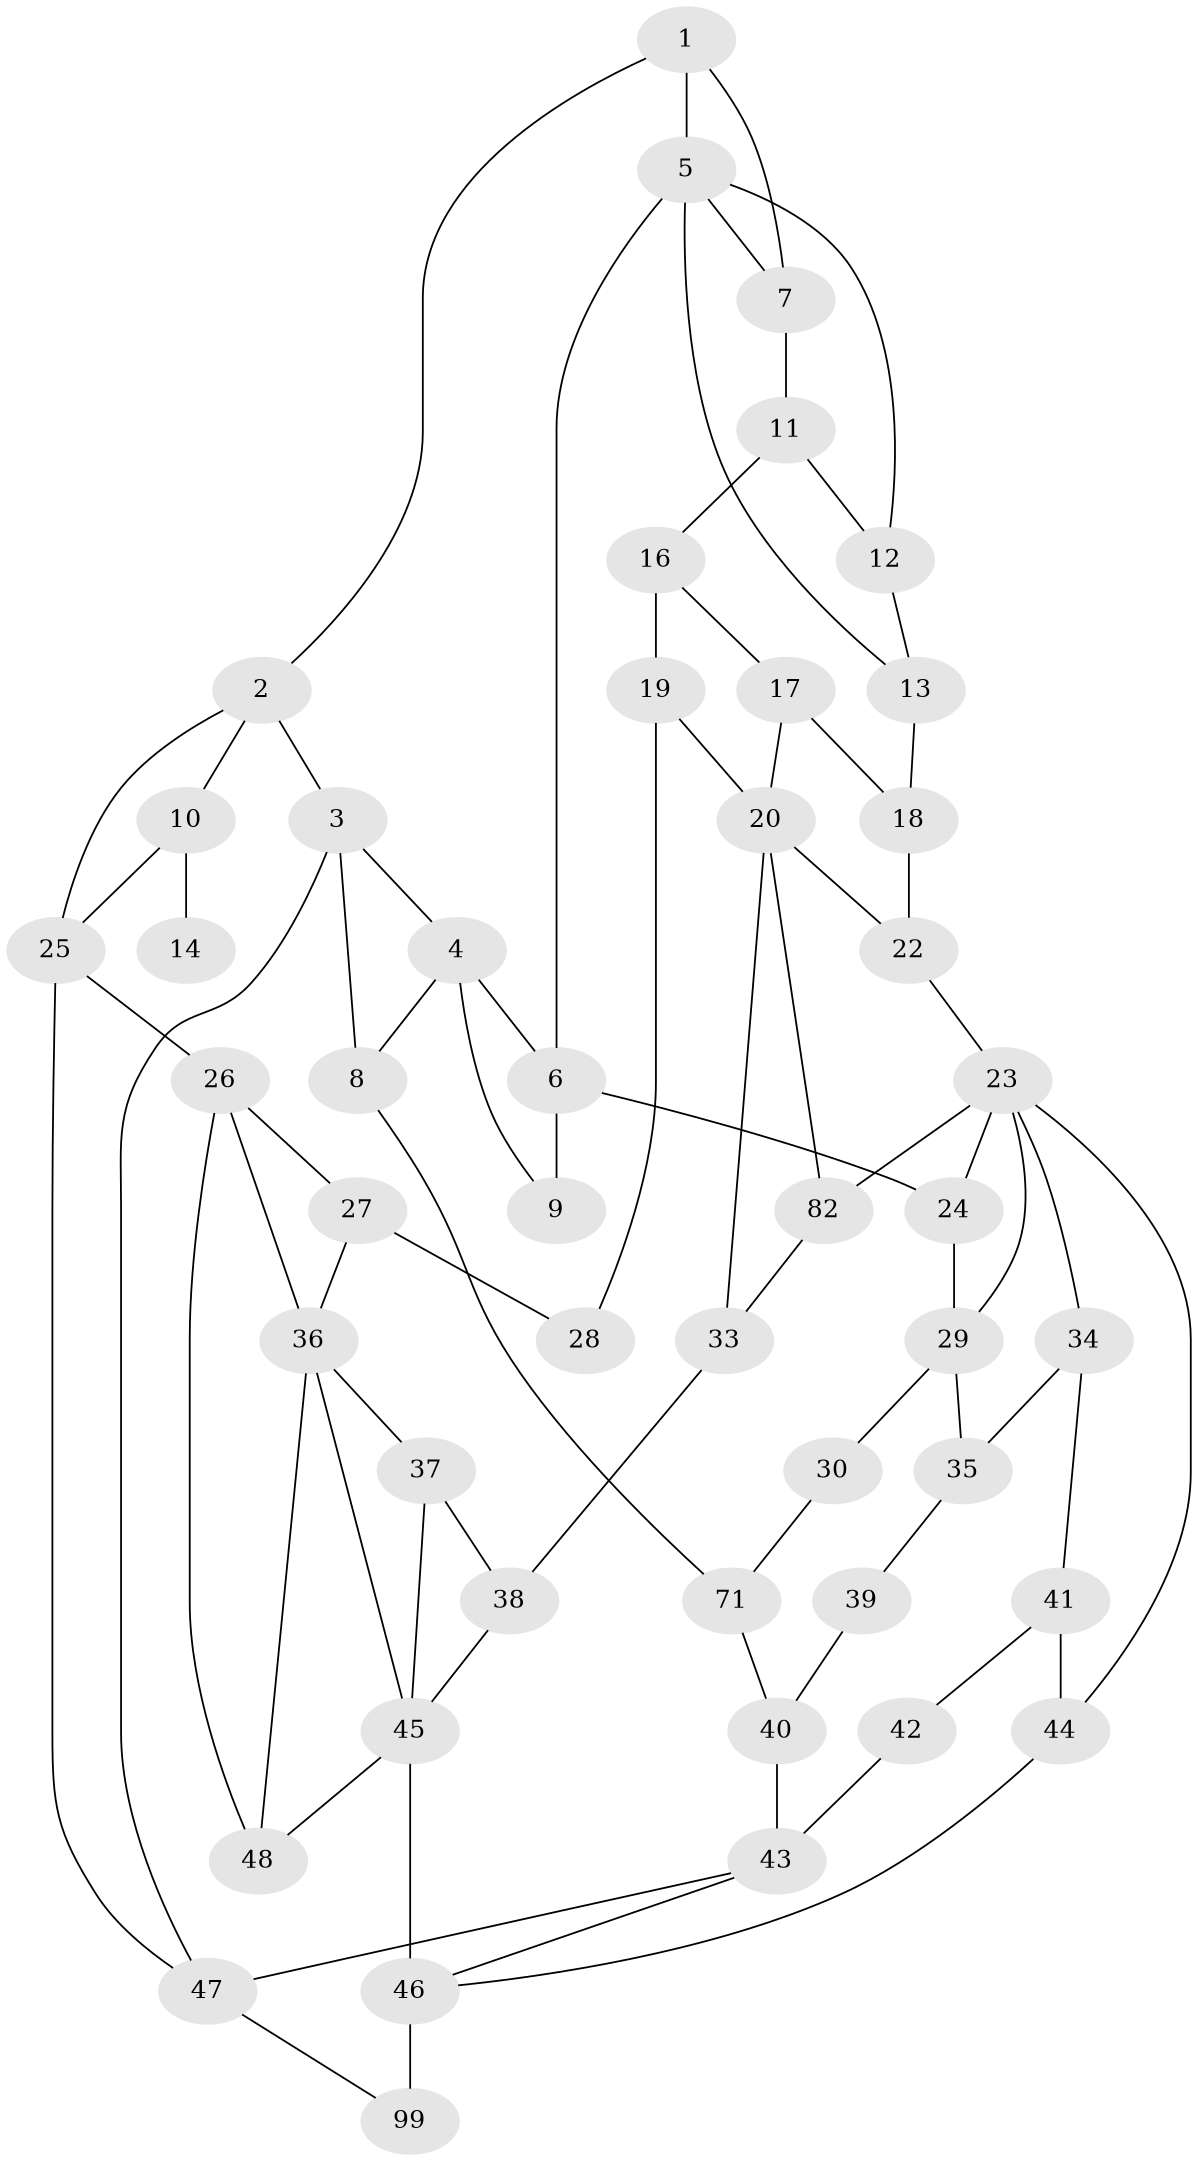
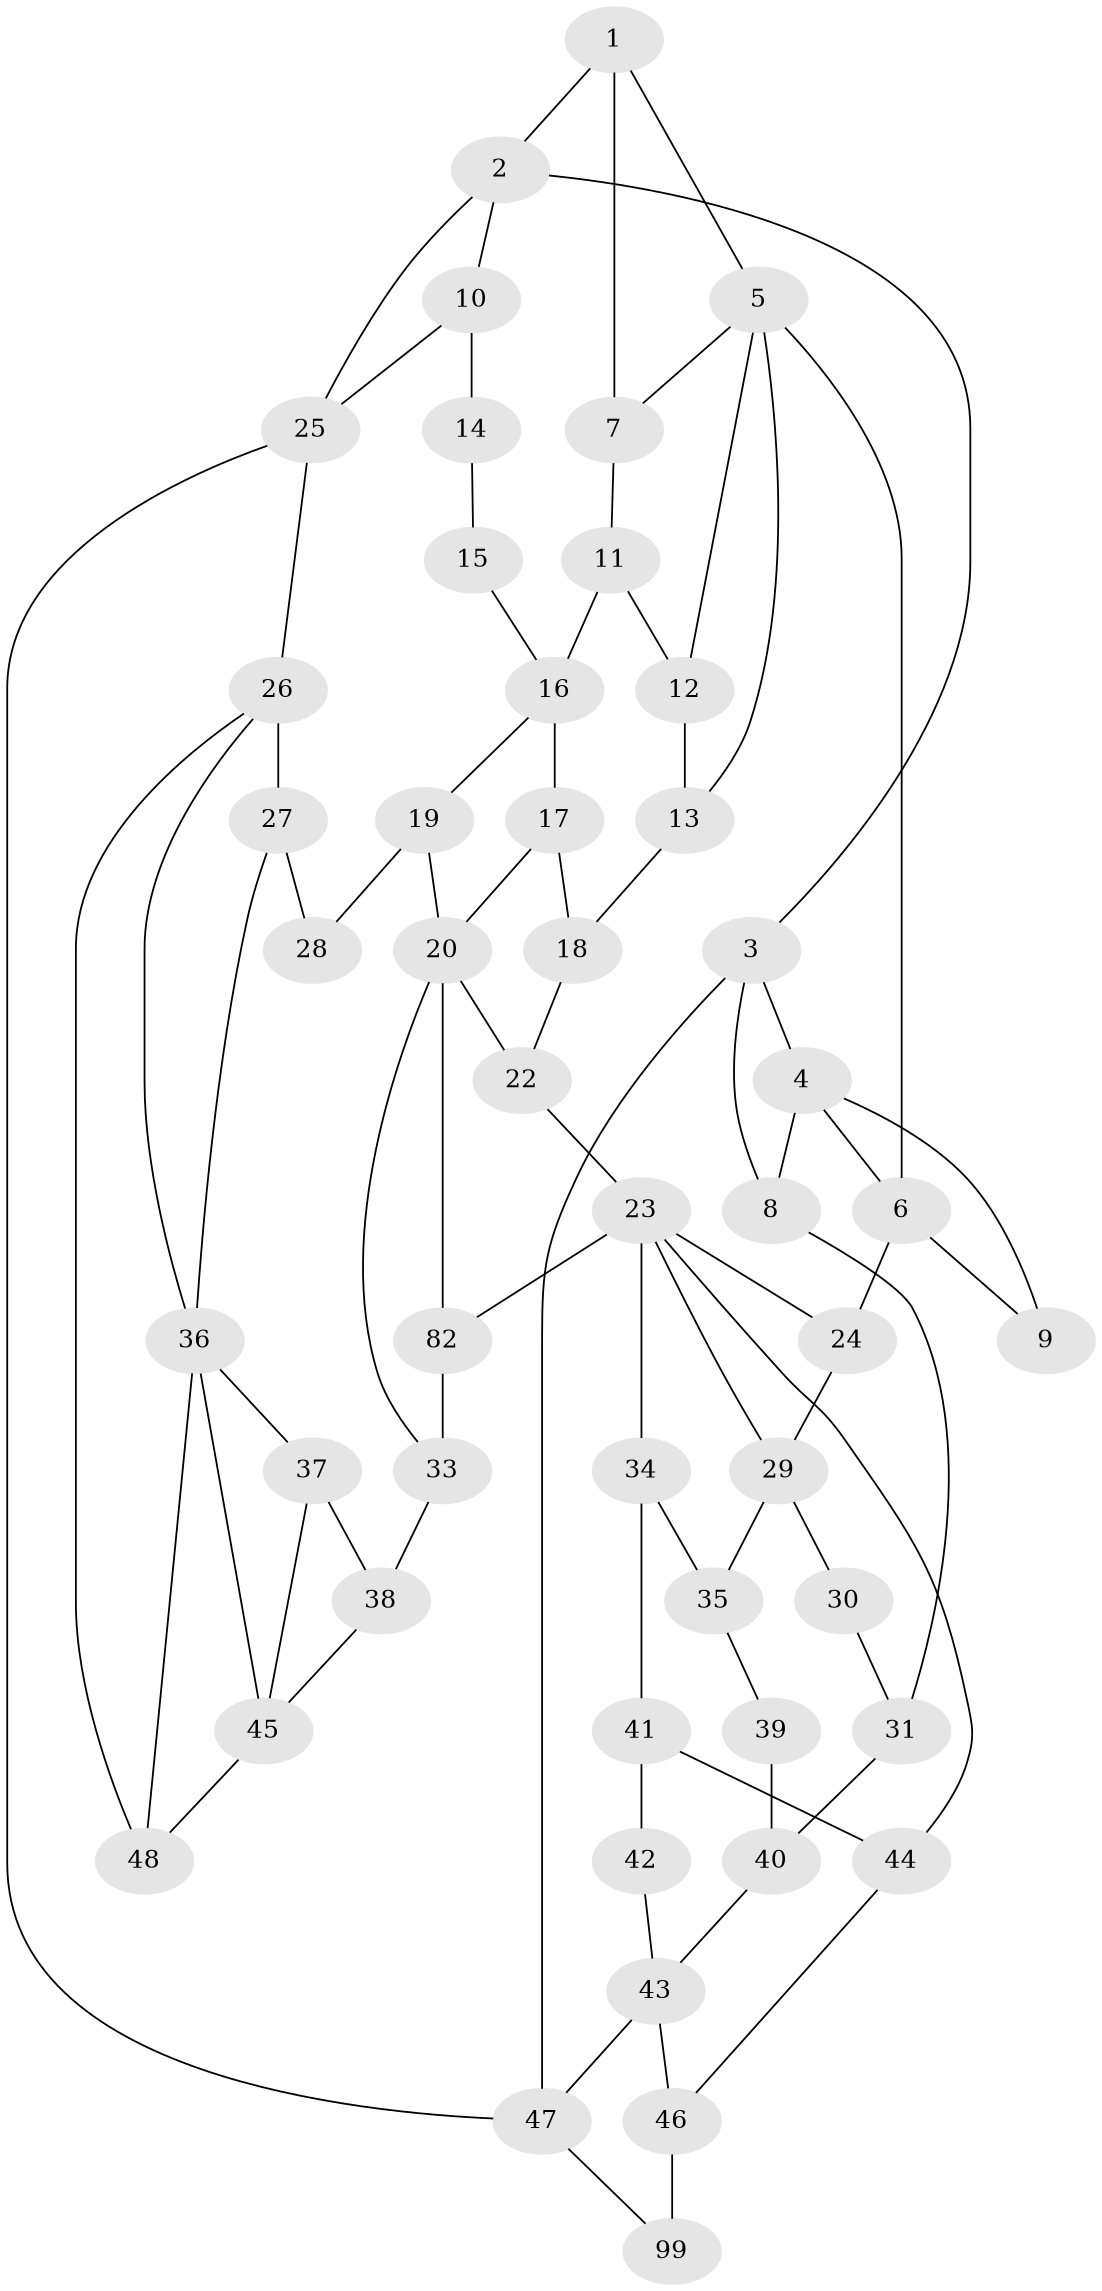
none -> (473, 560)
(732, 1601) -> (902, 1731)
(410, 1861) -> none
